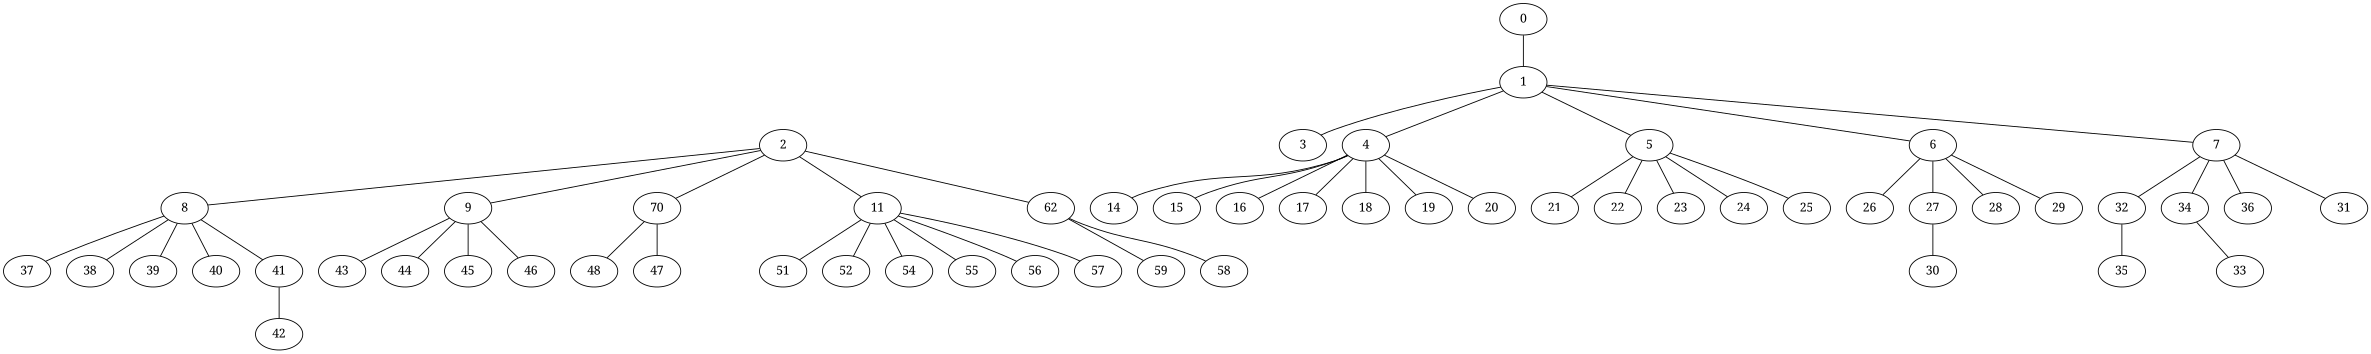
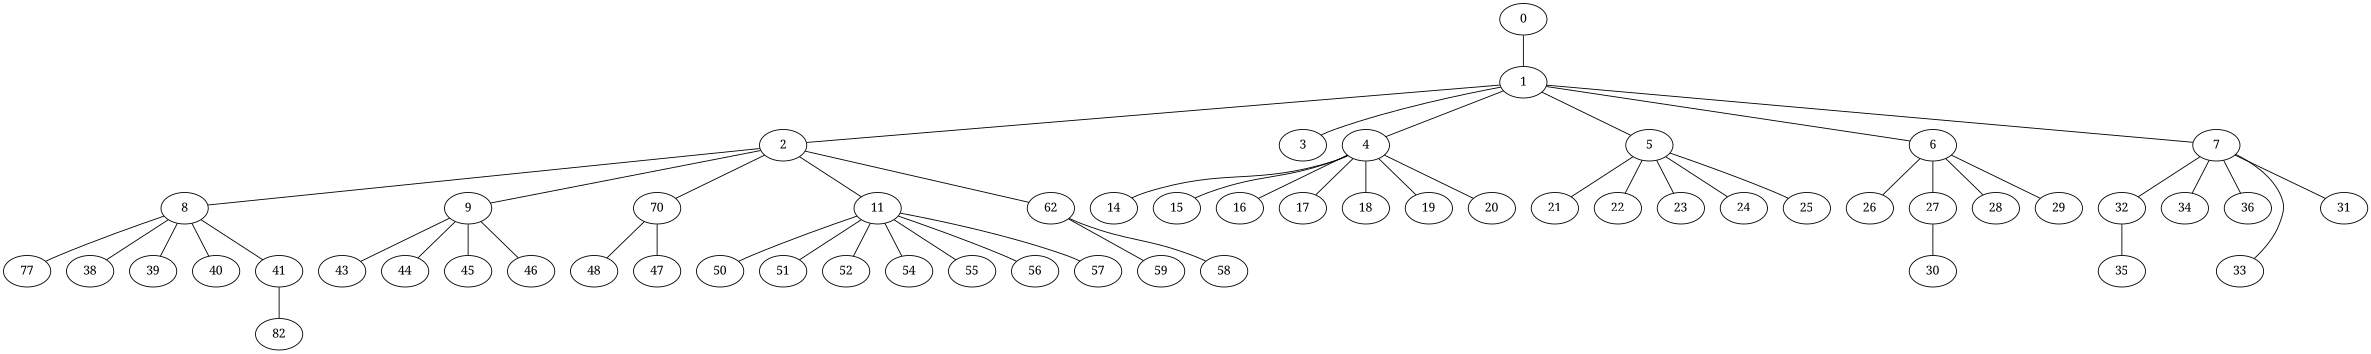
none -> (1153, 114)
(2212, 240) -> (2283, 200)
(27, 271) -> (27, 271)
none -> (720, 271)
(279, 334) -> (279, 334)
